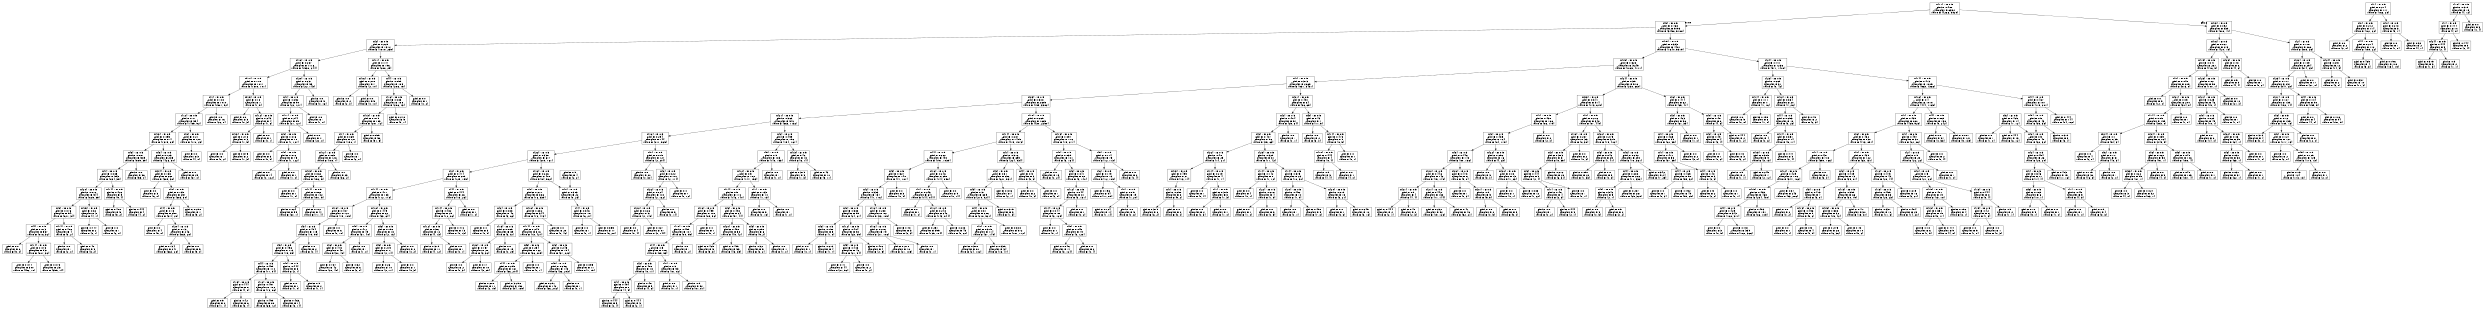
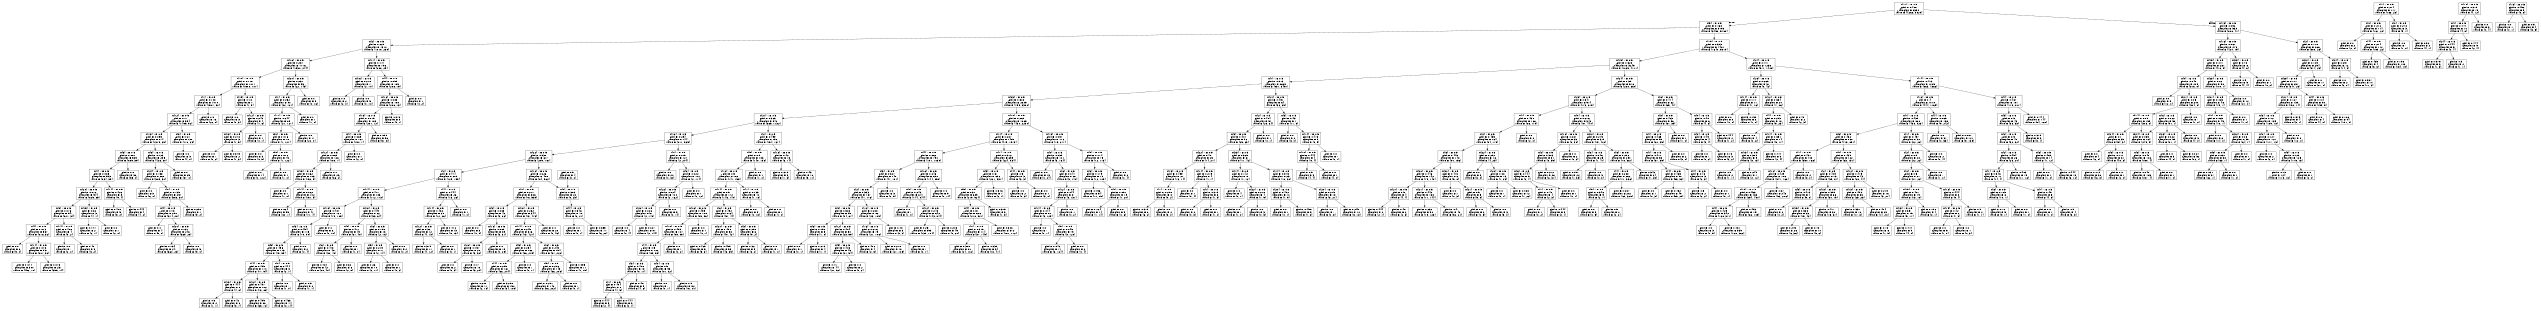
(2022, 128) -> (2026, 147)
(2268, 129) -> (2291, 110)
(2156, 146) -> (2155, 128)
(1810, 202) -> none
